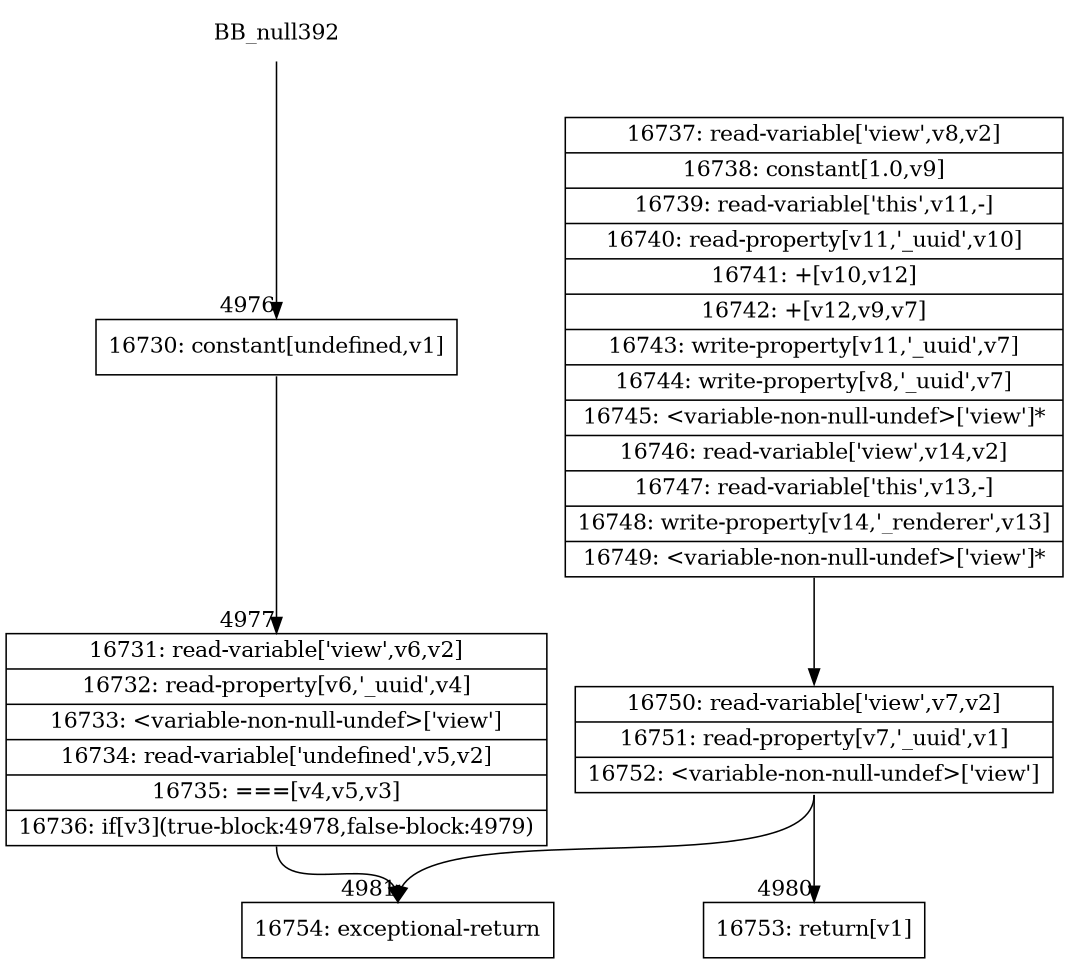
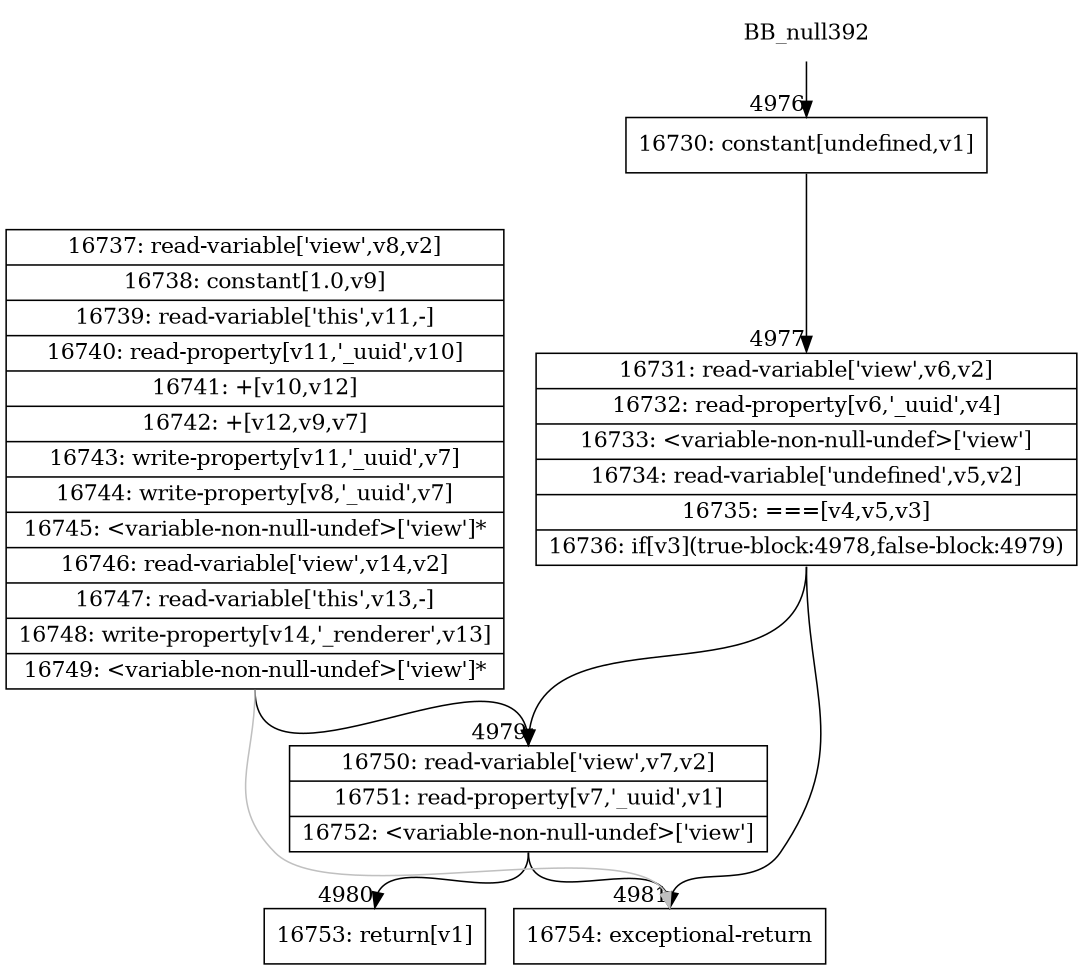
none -> (675, 655)
none -> (371, 875)
